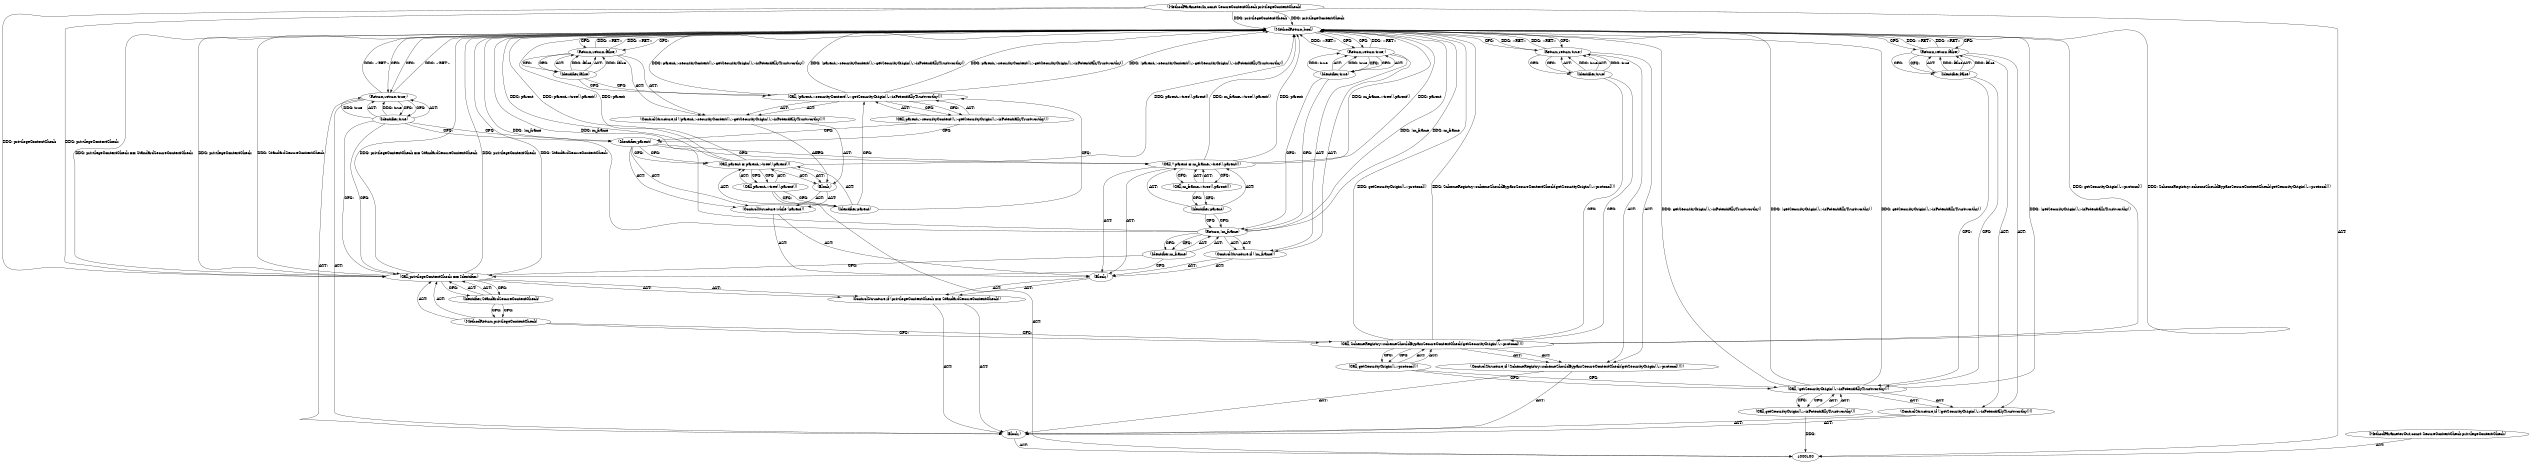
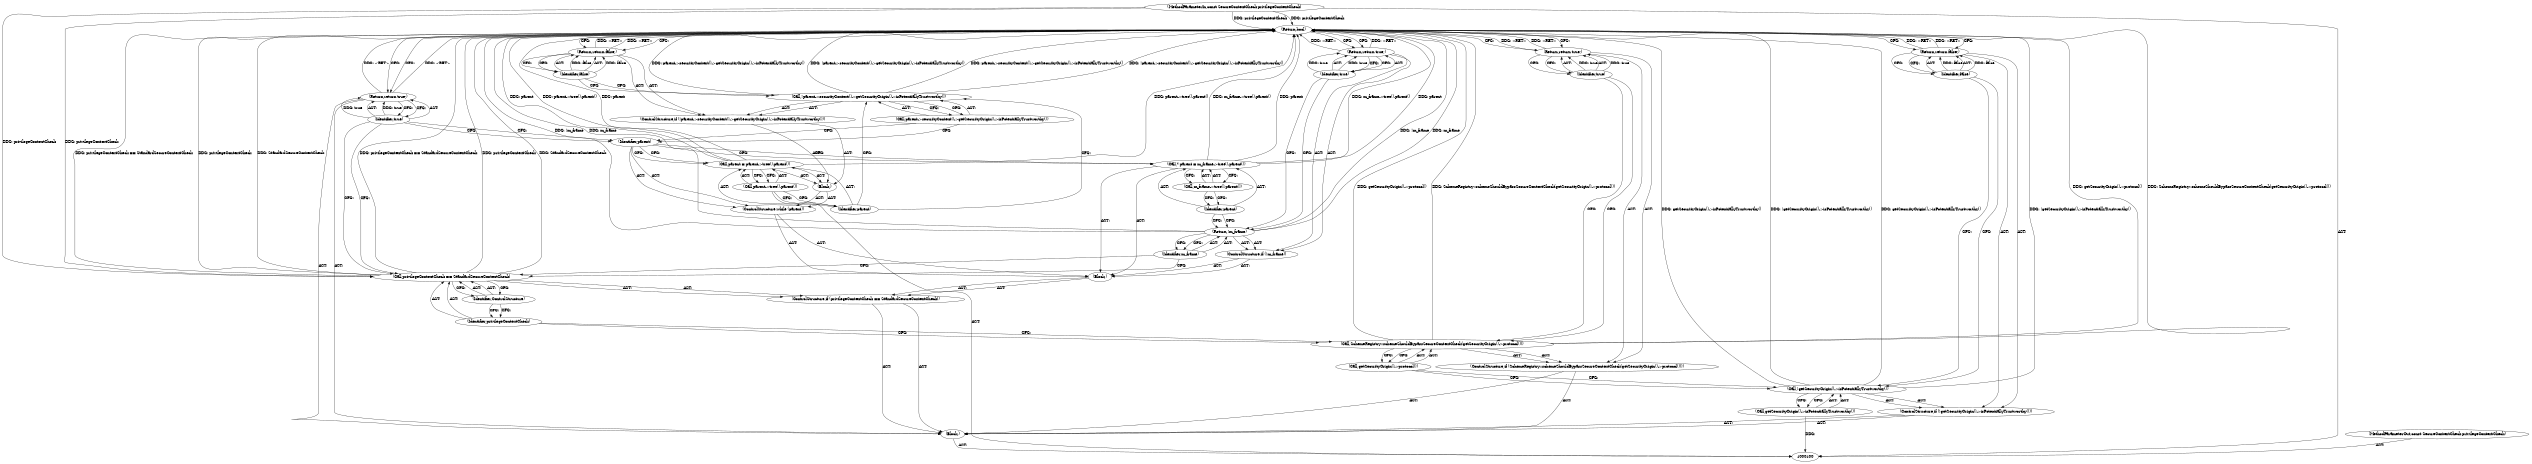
(1293, 30) -> (1293, 30)
(439, 277) -> (452, 277)
(501, 299) -> (499, 299)
(501, 322) -> (499, 322)
